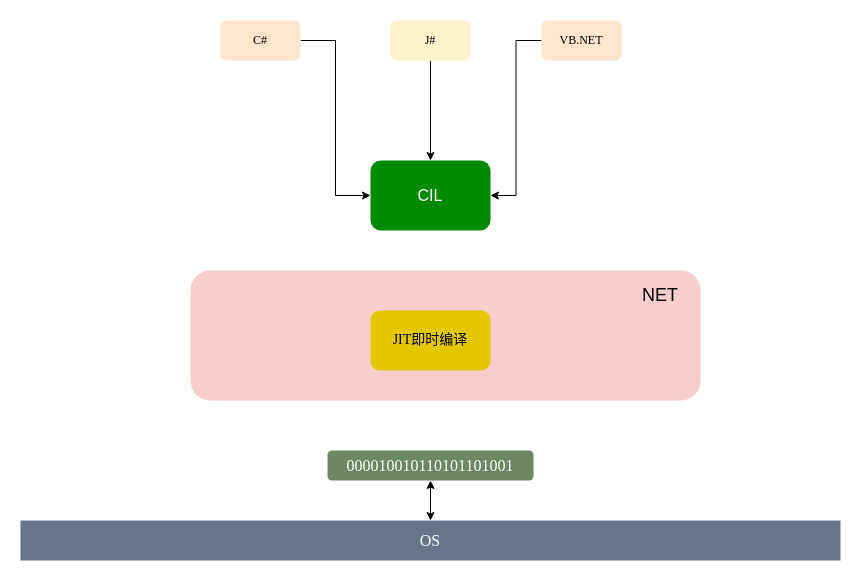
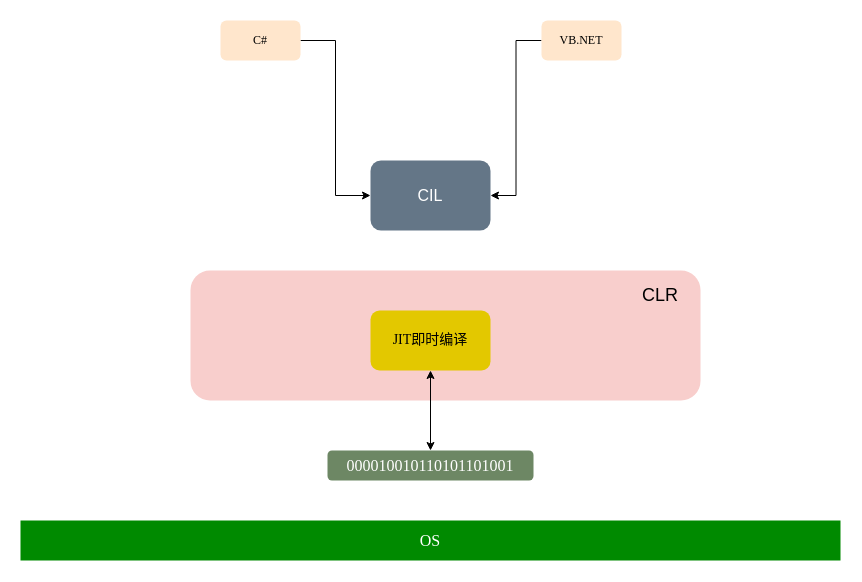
(431, 41) -> none
(431, 107) -> none
(431, 196) -> (431, 196)
(661, 296) -> (661, 296)
(431, 500) -> (431, 411)
(431, 541) -> (431, 541)
